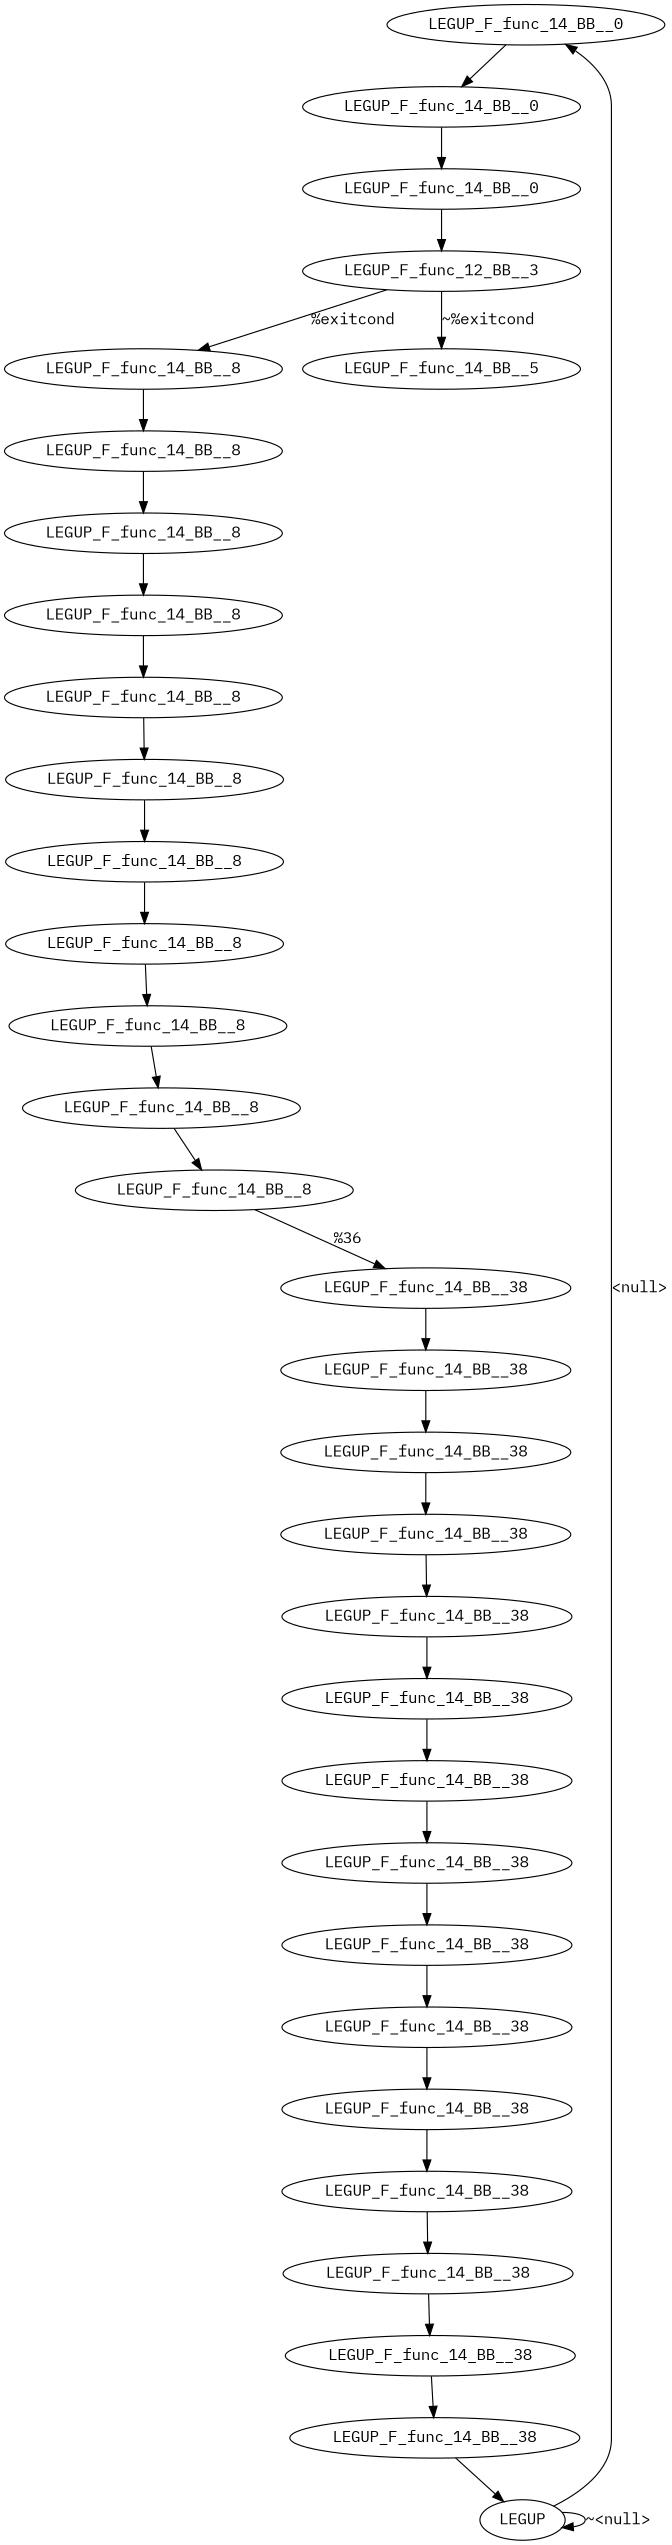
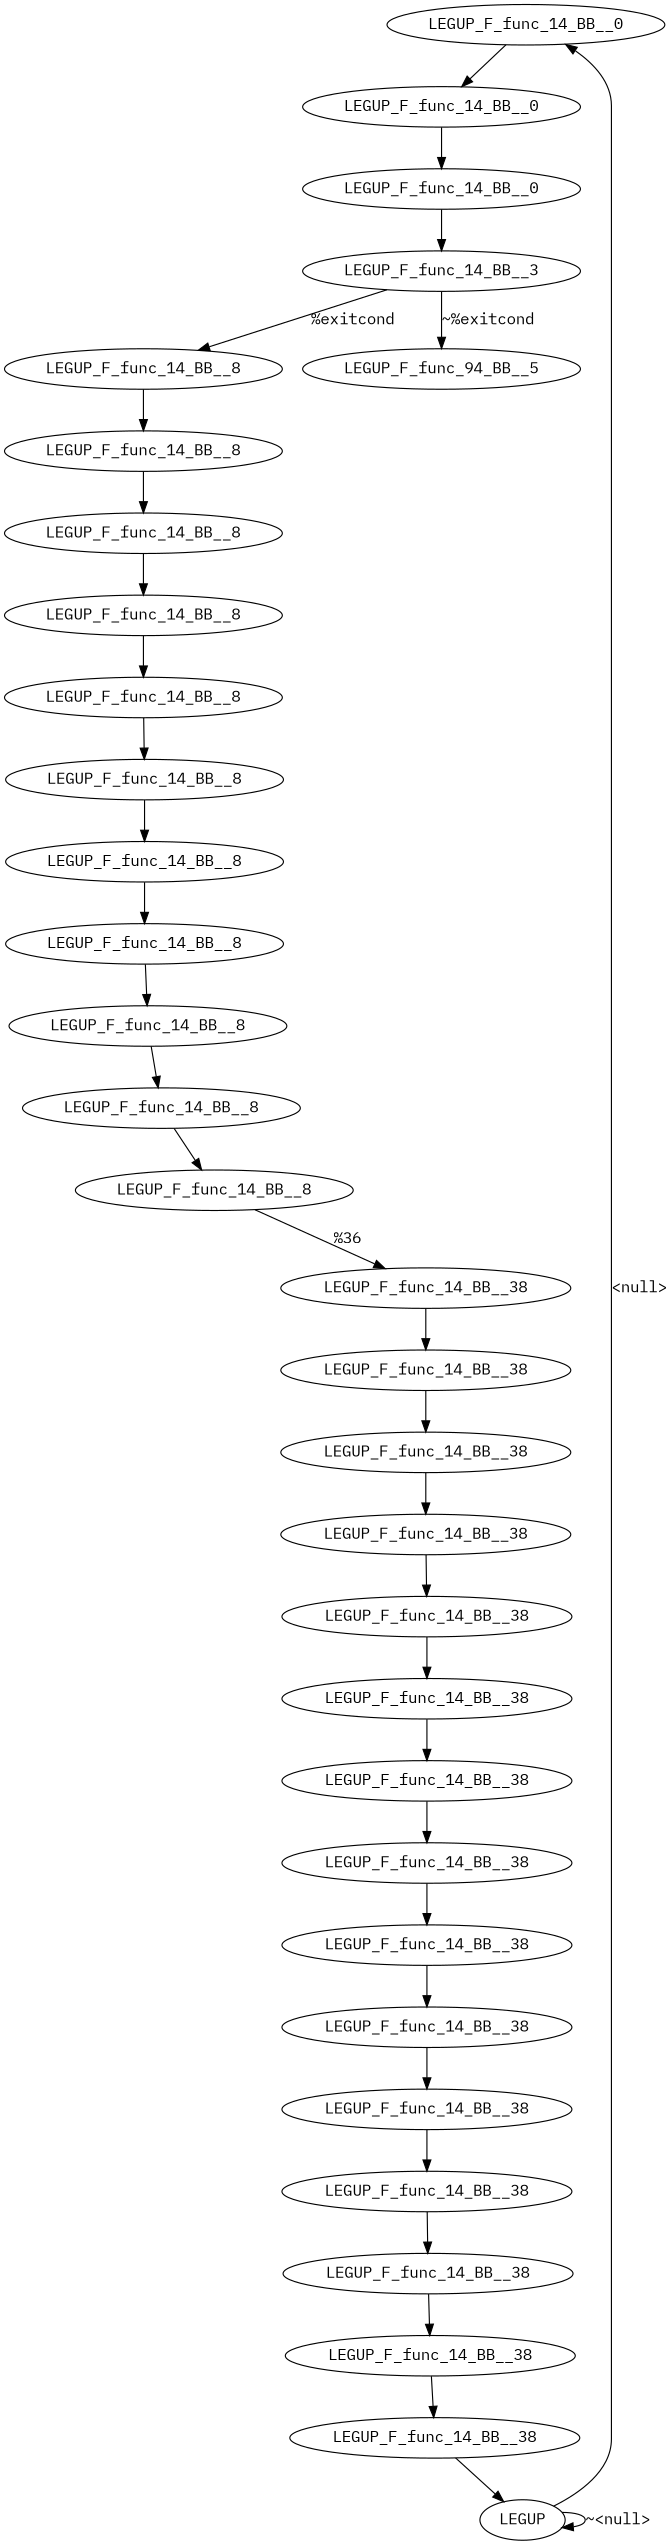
(442, 271) -> (442, 271)
(442, 369) -> (442, 369)
